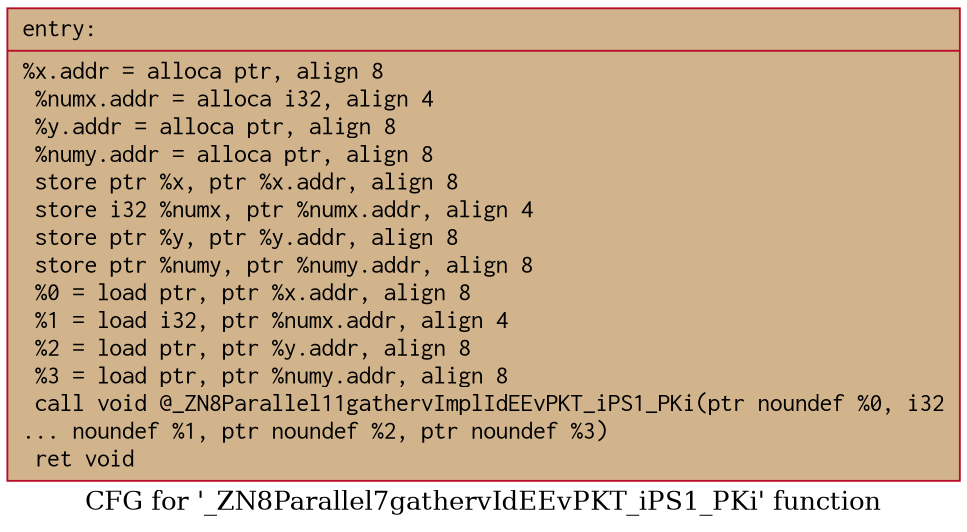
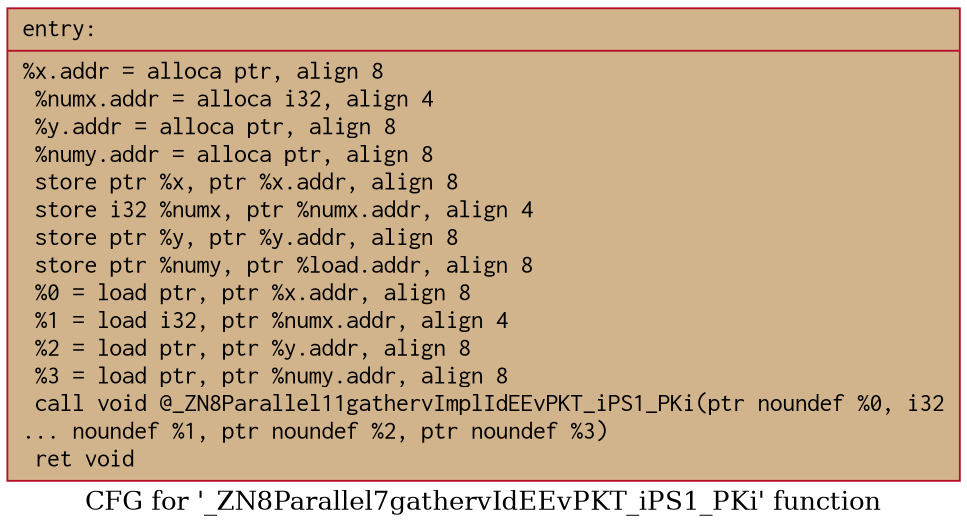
(278, 265) -> (278, 265)
